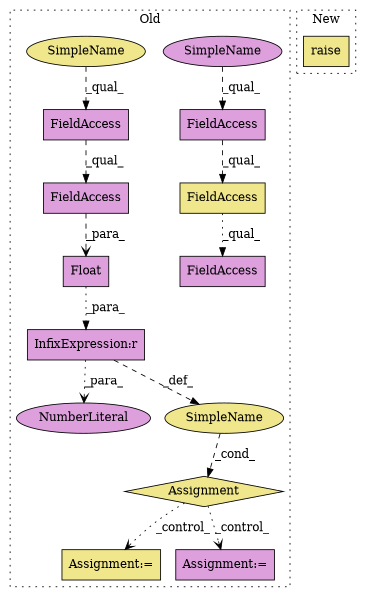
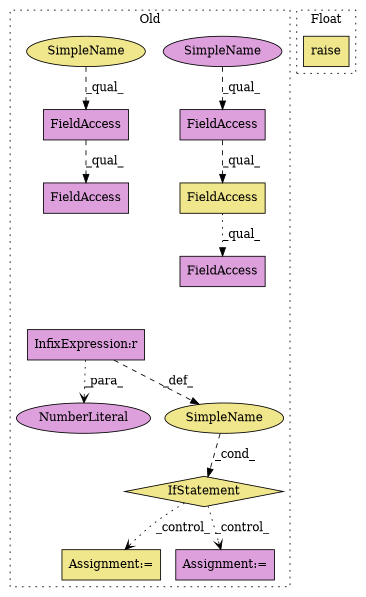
(326, 20) -> (326, 20)
(86, 271) -> none
(204, 492) -> (204, 492)
